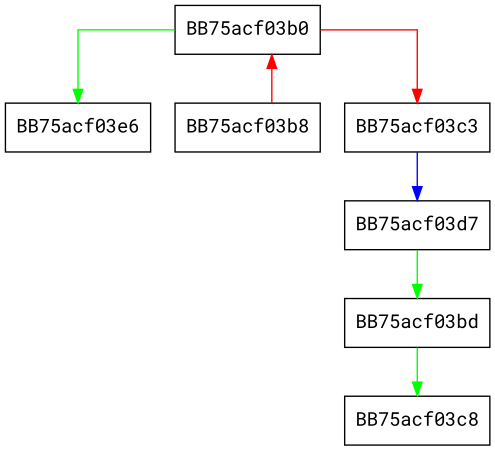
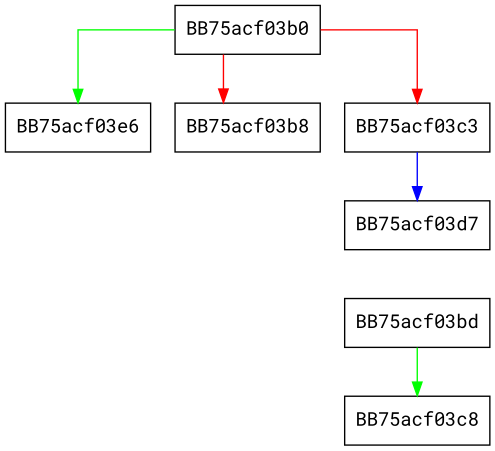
(272, 86) -> (223, 72)
(417, 267) -> none
